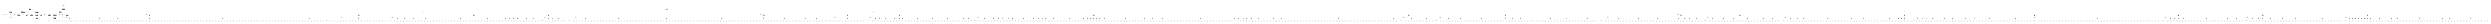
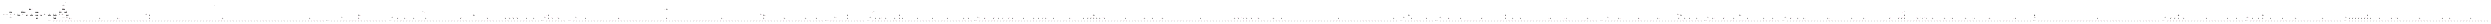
none -> (66, 12)
